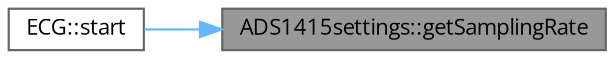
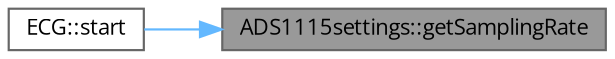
(414, 29) -> (414, 29)
